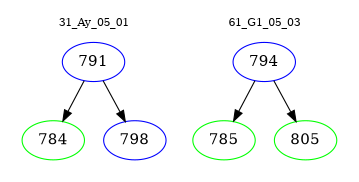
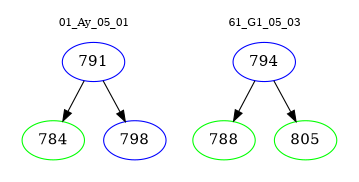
(94, 23) -> (94, 23)
(224, 140) -> (224, 140)
